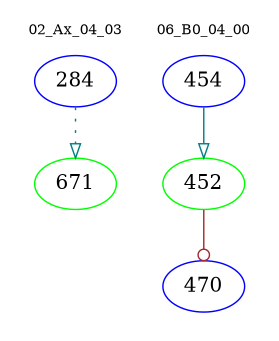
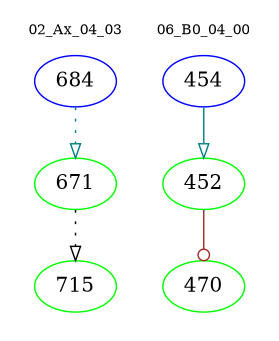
(76, 81) -> (76, 81)
none -> (76, 286)
(204, 286) -> (204, 286)
